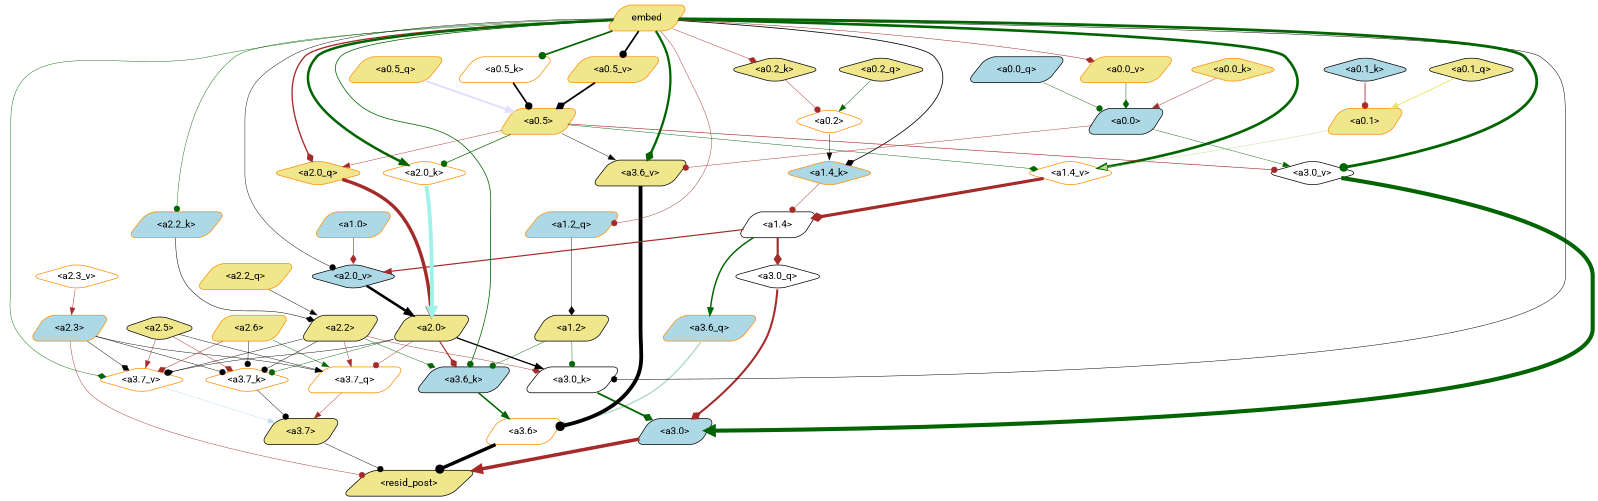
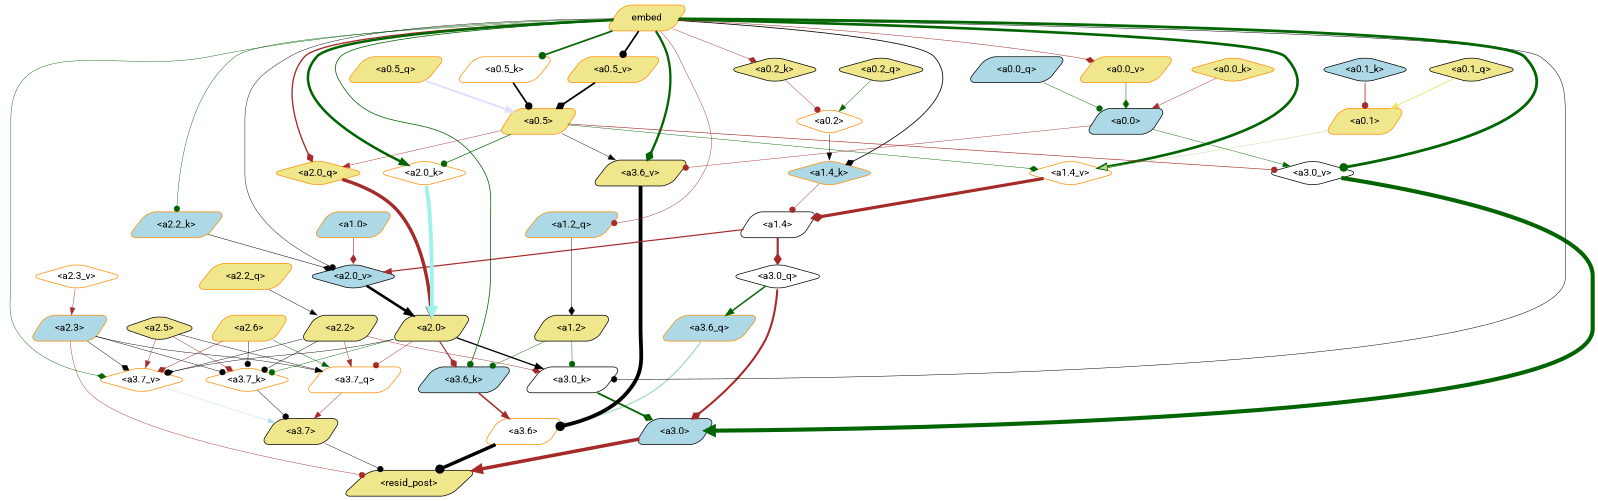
(723, 267) -> (749, 298)
(218, 307) -> (265, 251)
(391, 350) -> none
(491, 403) -> (491, 403)
